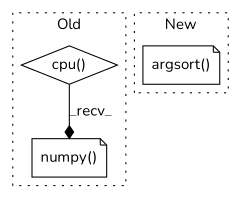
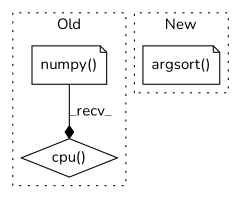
(69, 105) -> (69, 105)
